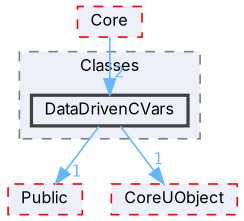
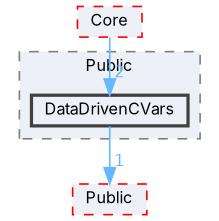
(110, 67) -> (110, 67)
(174, 199) -> none
